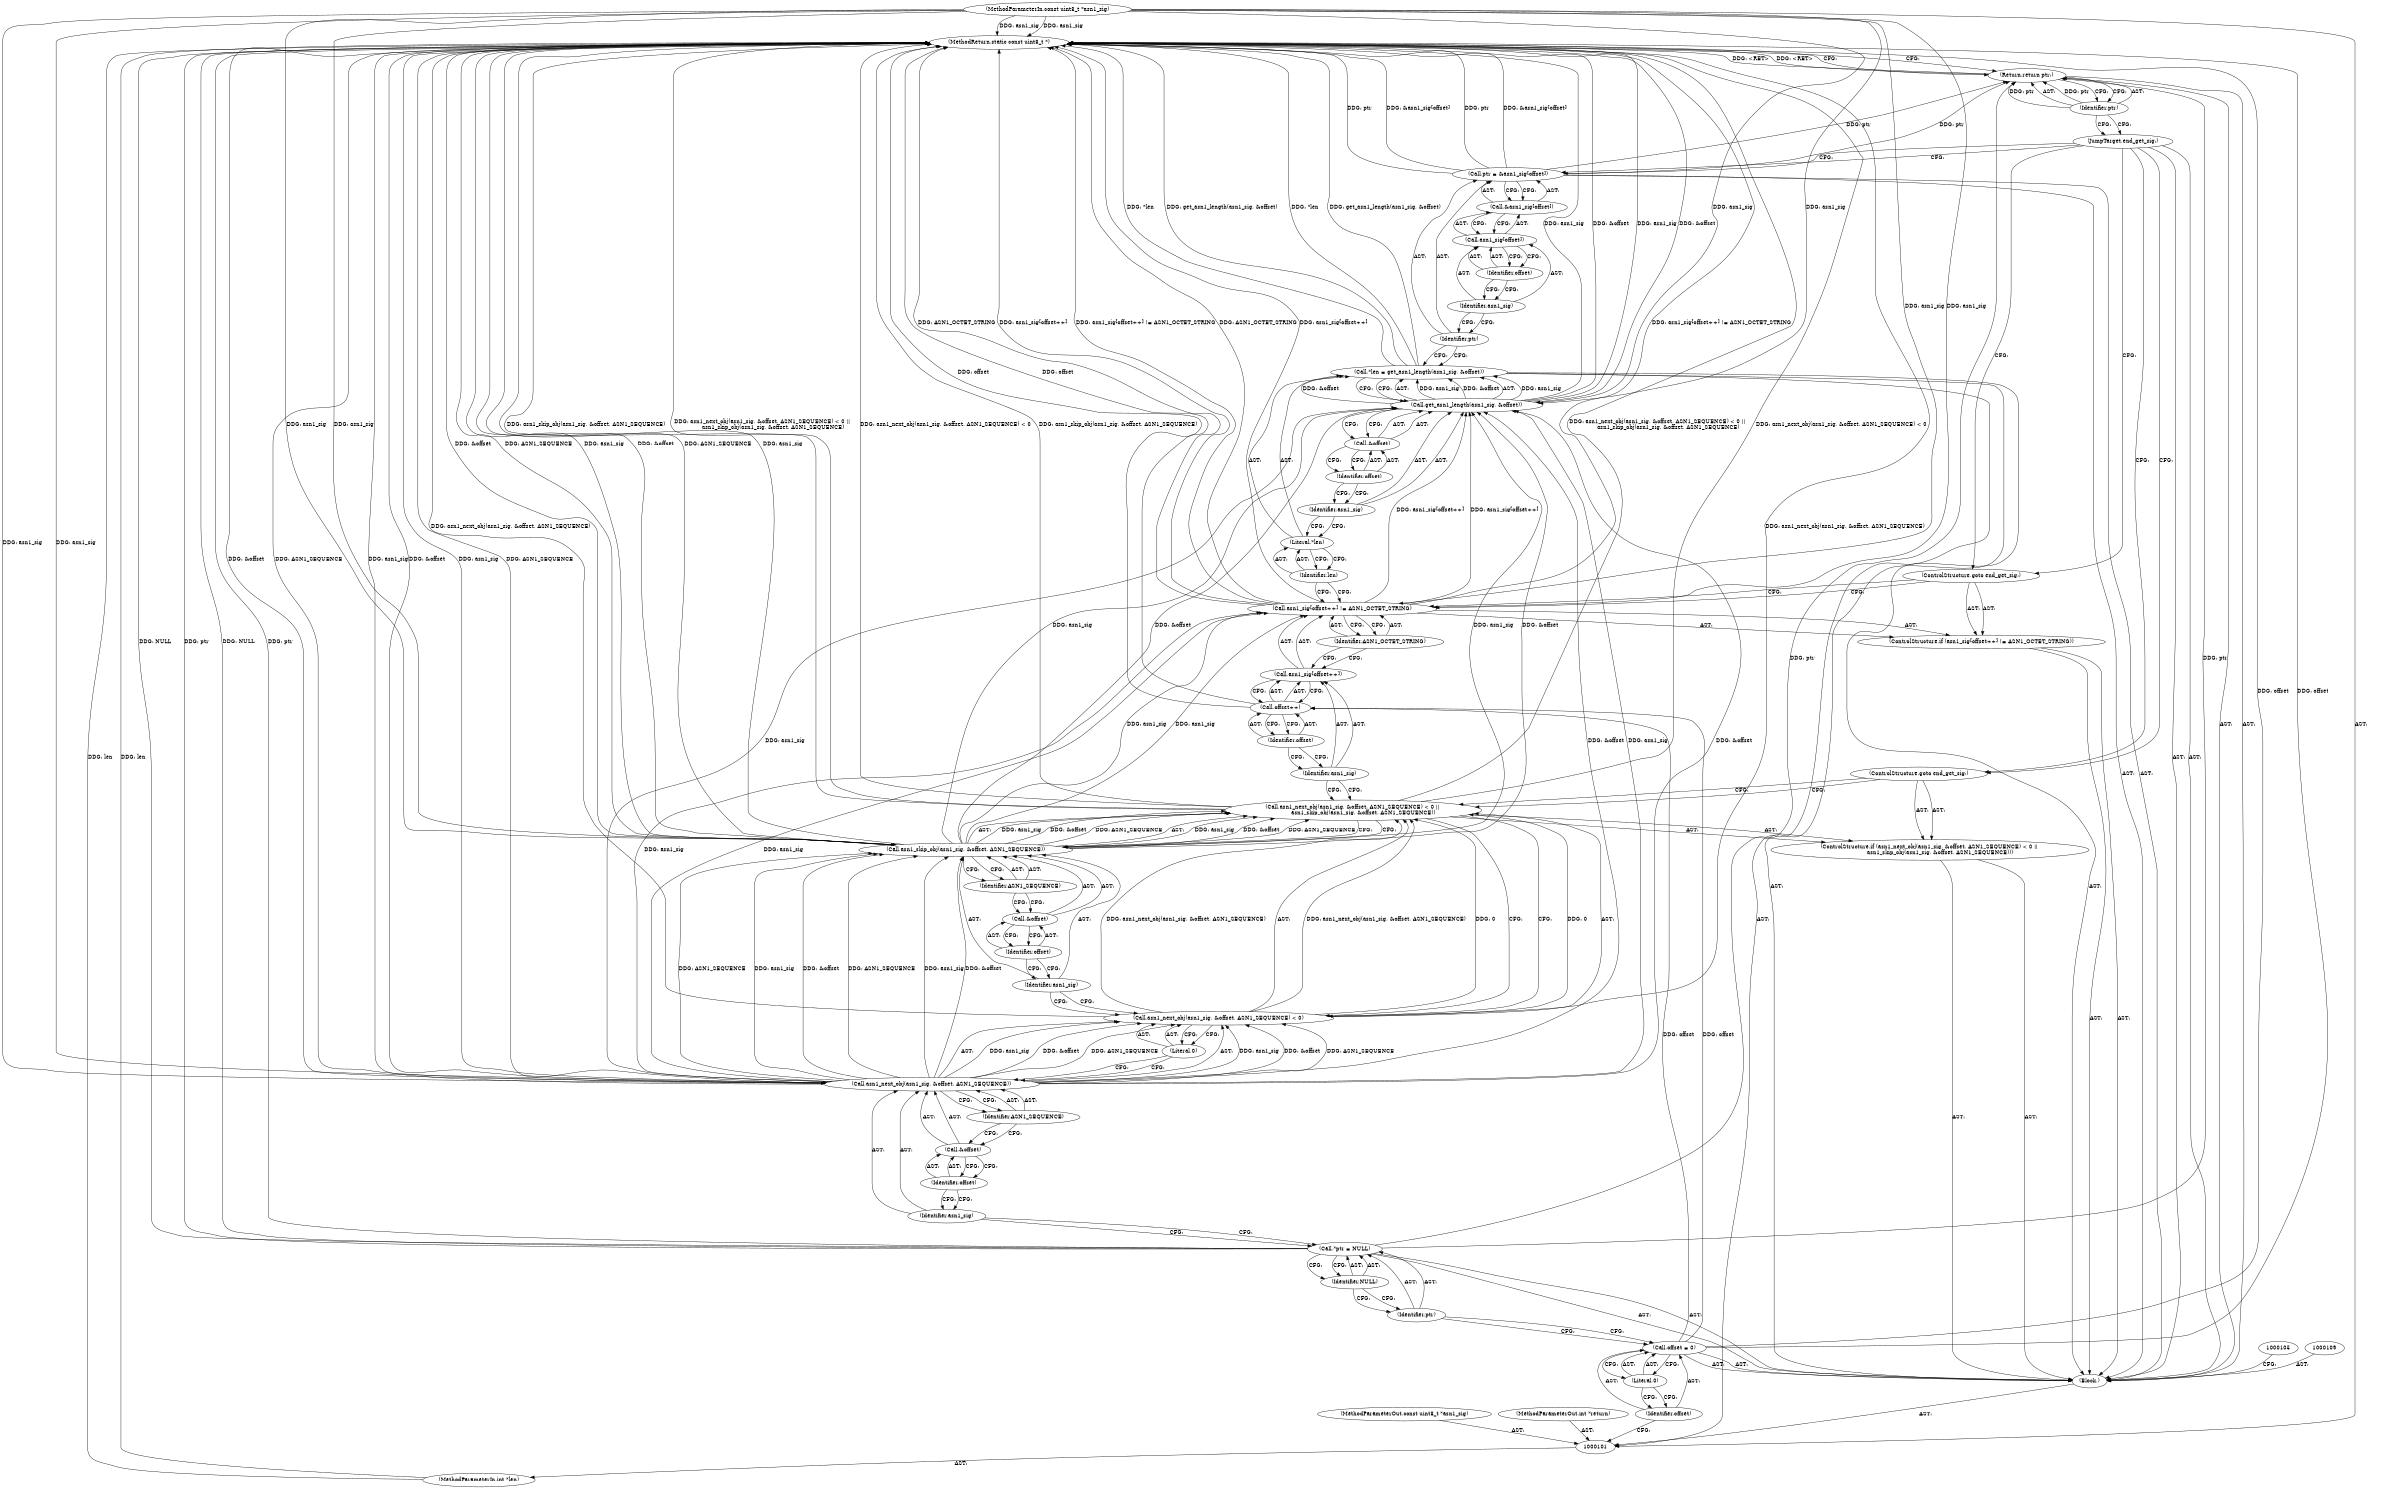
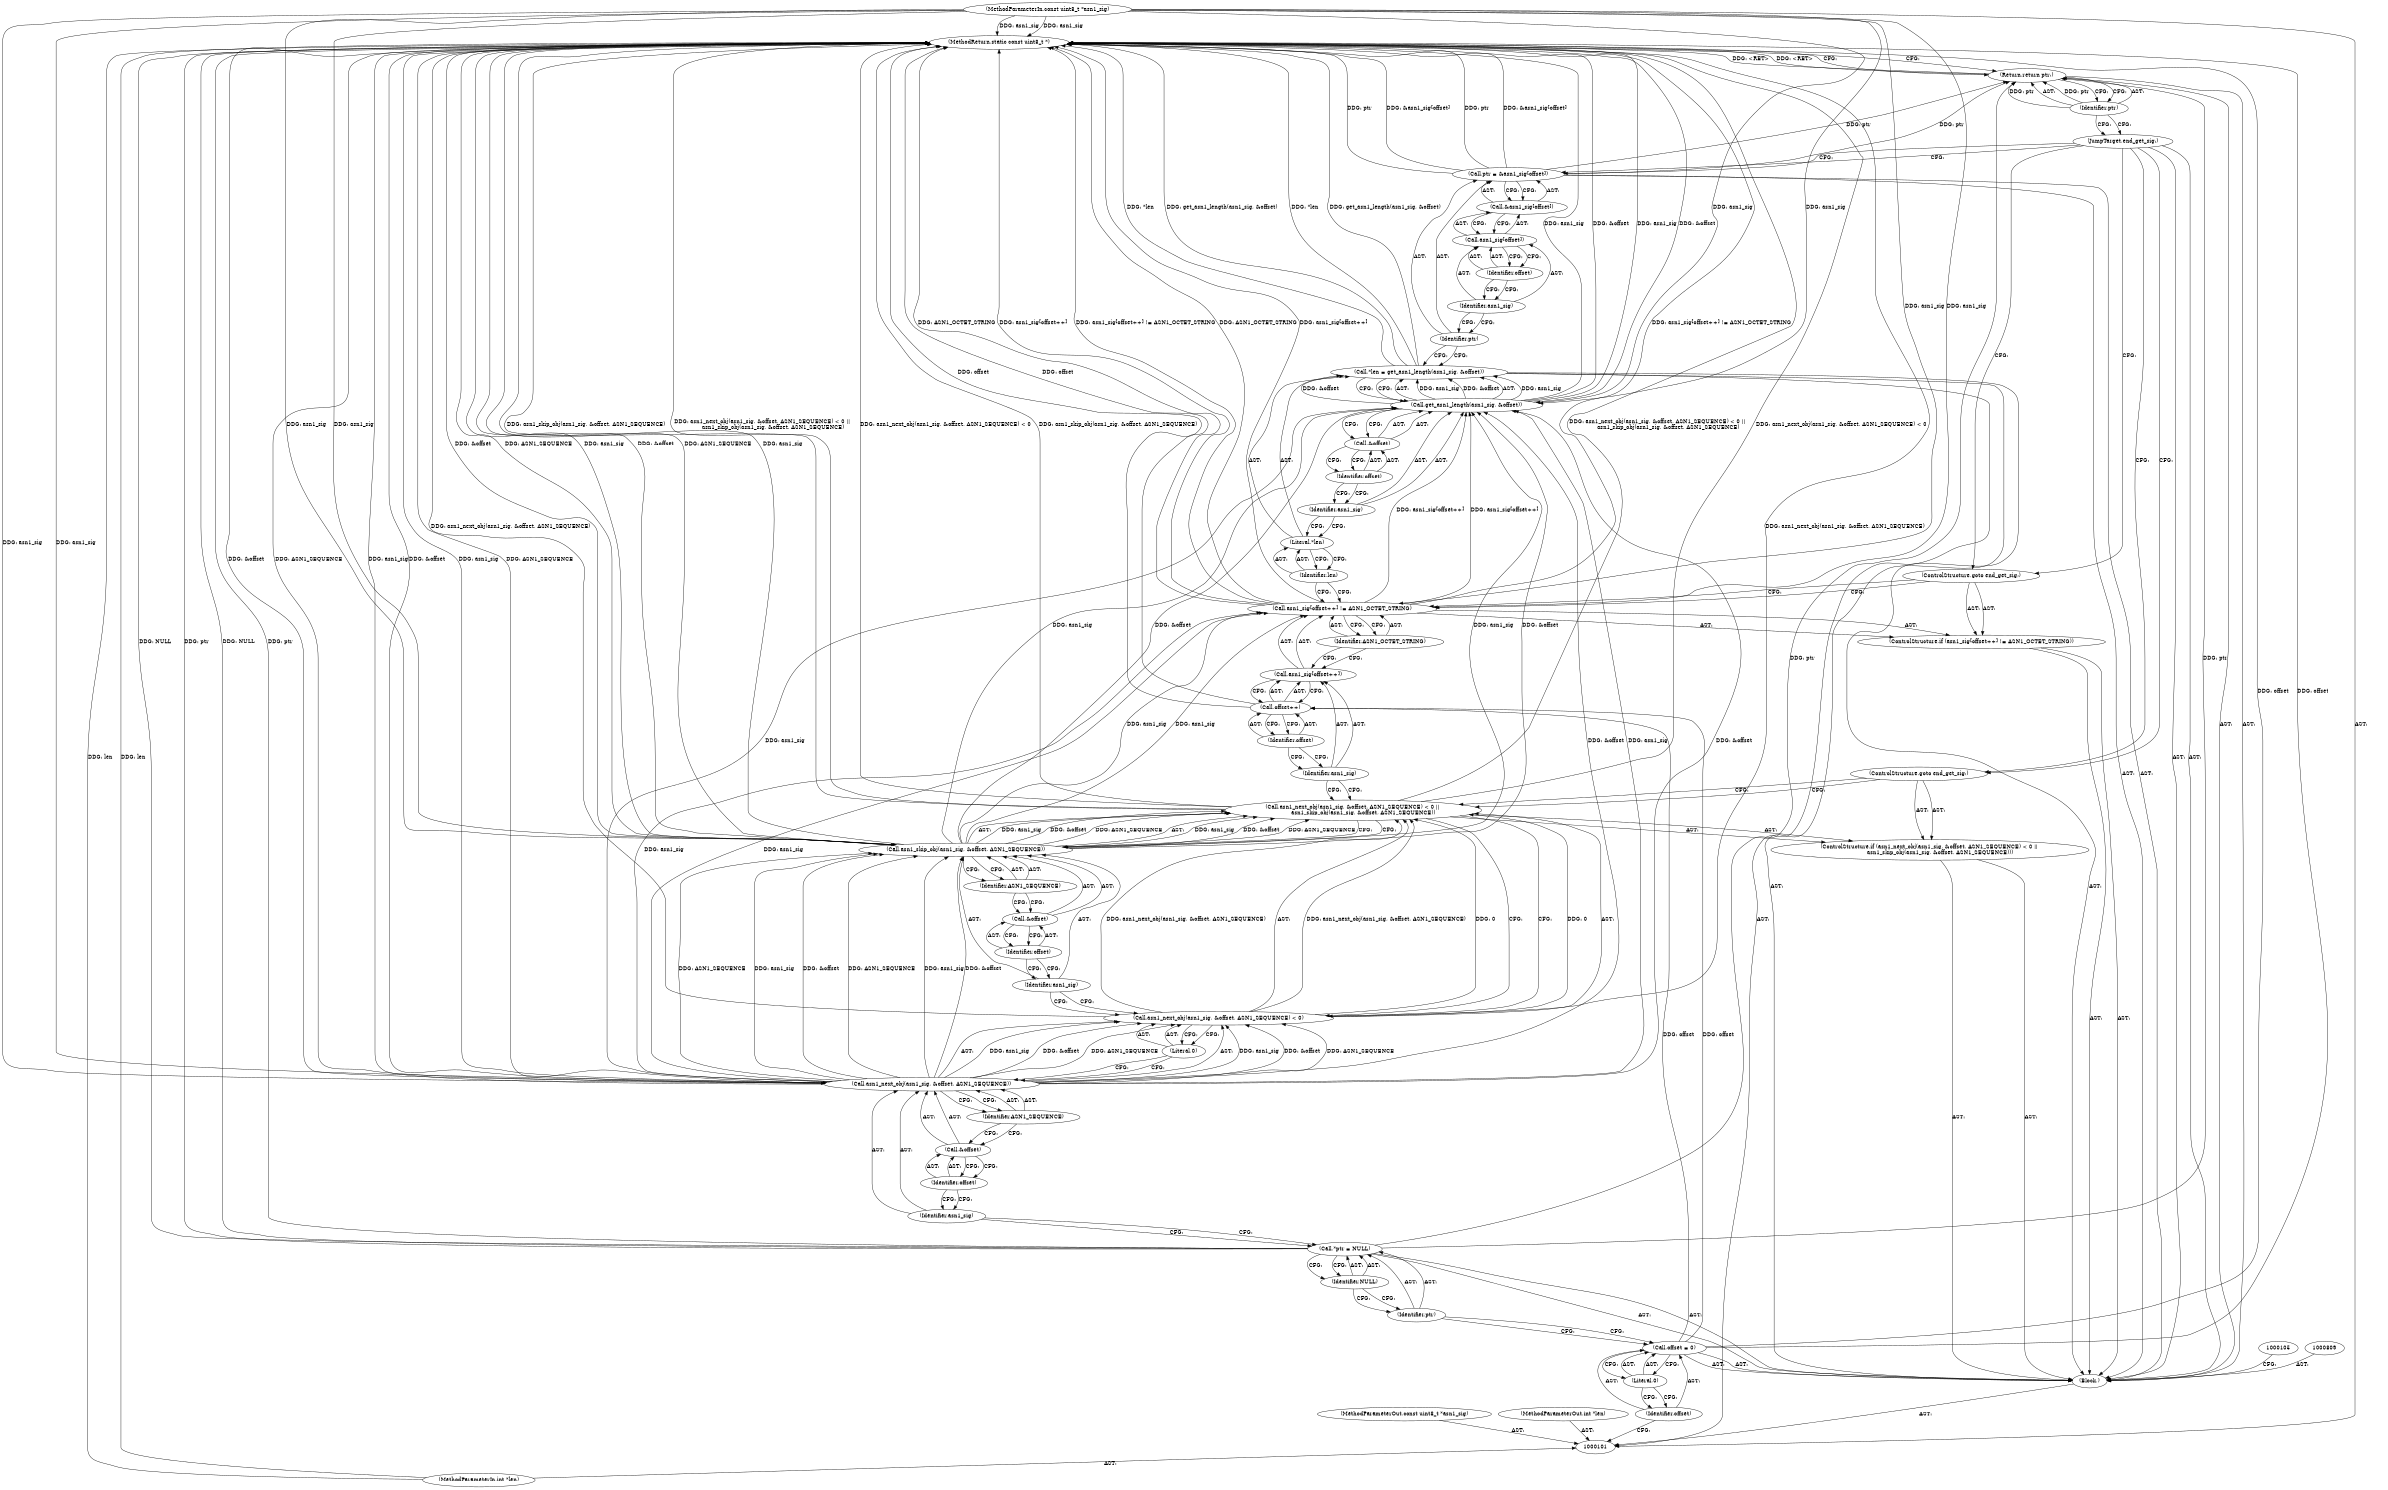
(2325, 1348) -> (2325, 1348)
(1563, 1414) -> (1563, 1414)
(1055, 1458) -> (1052, 1463)
